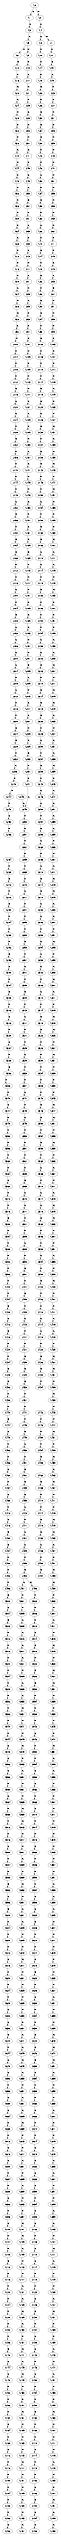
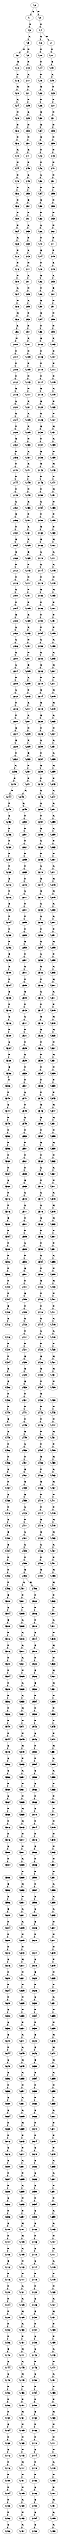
(28, 796) -> (25, 790)
none -> (9, 847)
(5, 1079) -> (8, 1080)
(8, 1330) -> none
(53, 1393) -> none
none -> (40, 1400)
none -> (40, 1468)
(8, 1871) -> none
(34, 1946) -> none
